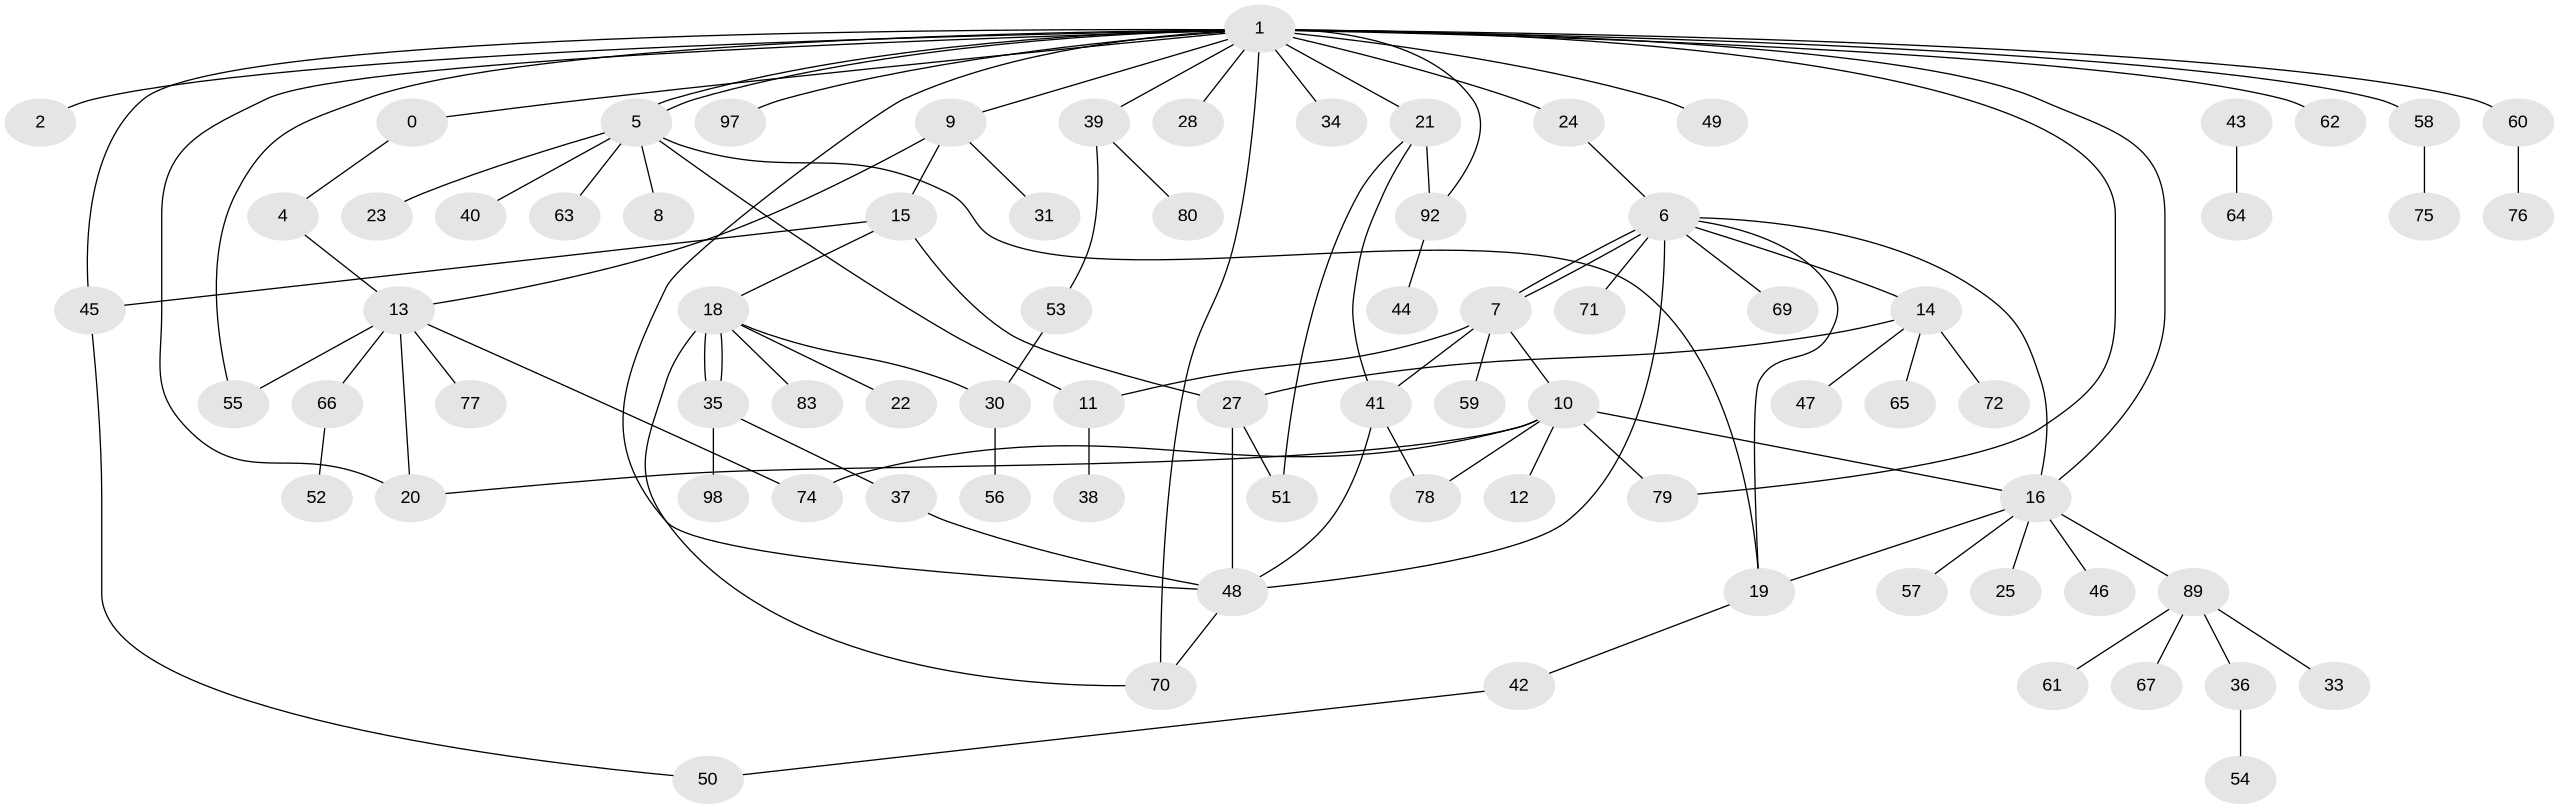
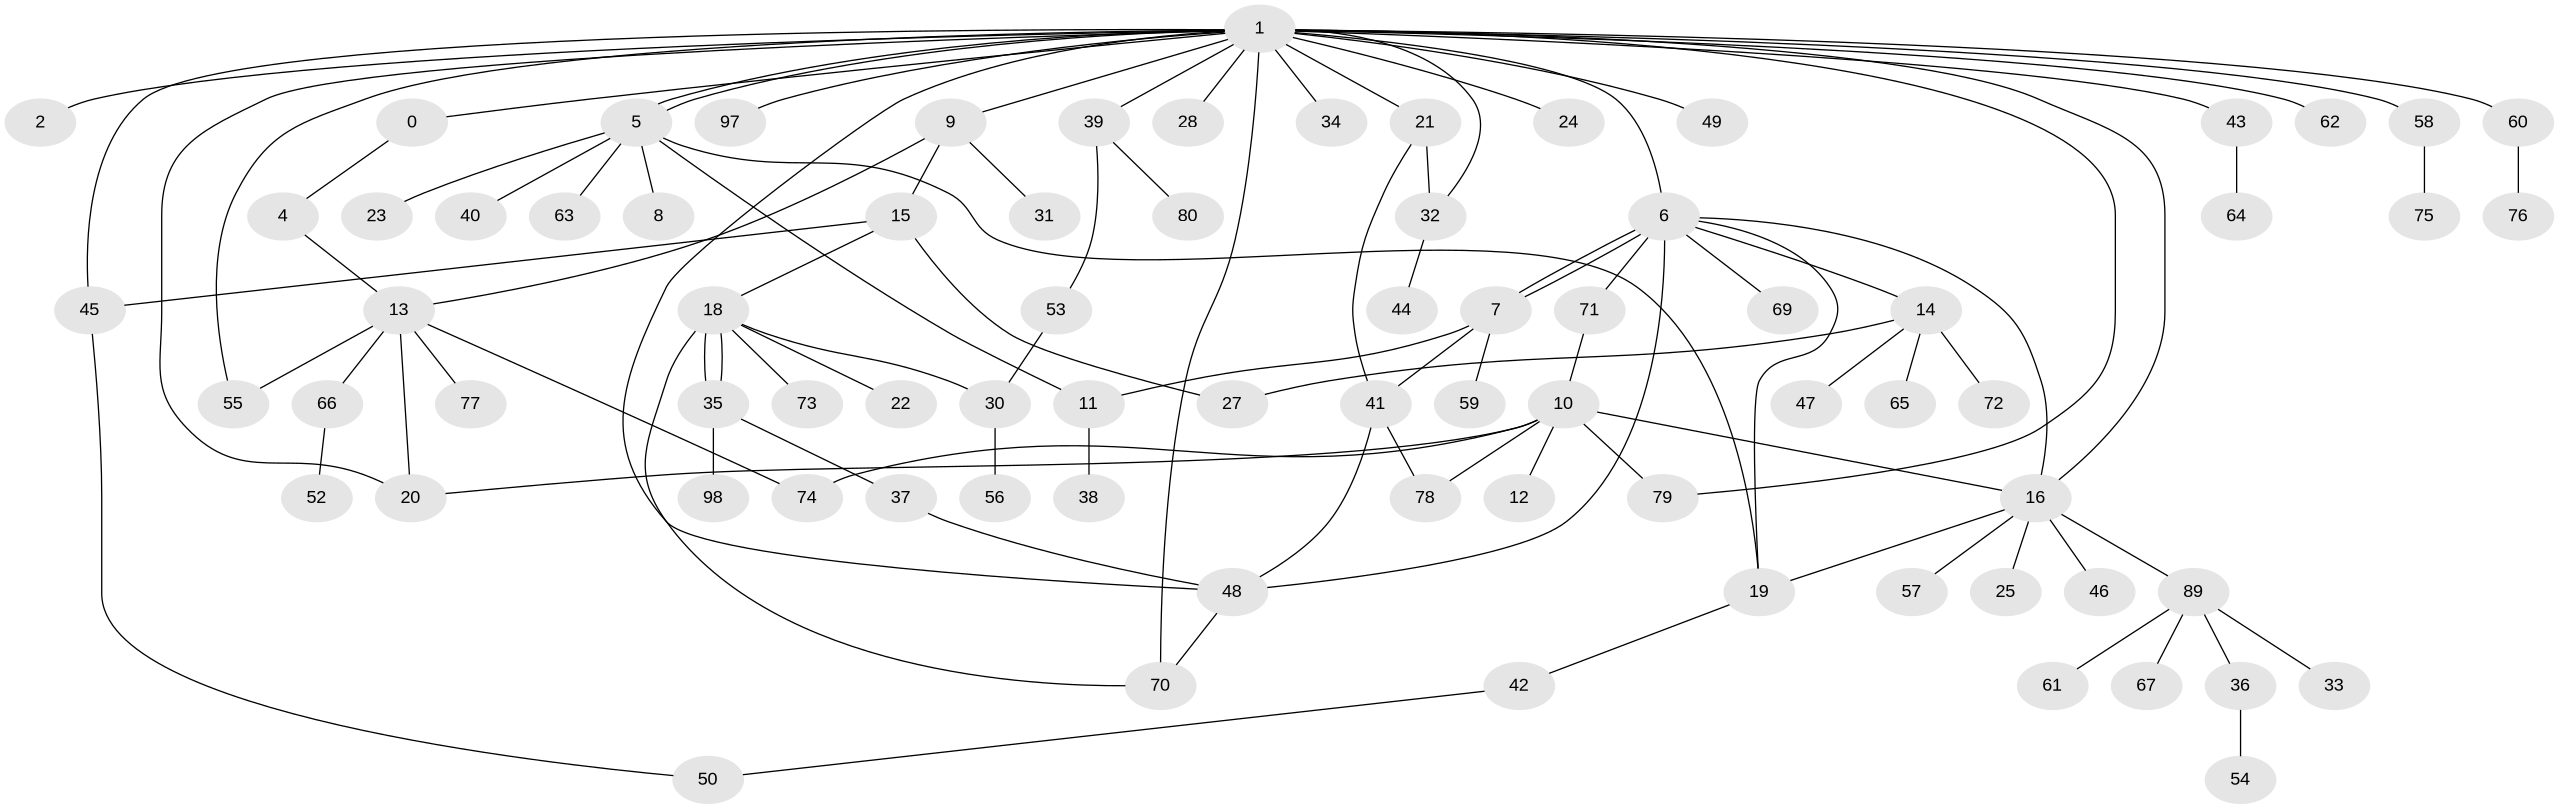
none -> (1983, 71)
(1617, 170) -> (1613, 98)
(1431, 216) -> (1431, 216)
(1525, 351) -> (1579, 349)
(807, 404) -> (807, 404)
(1232, 498) -> none
(1282, 498) -> none
